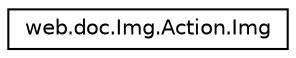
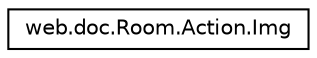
(148, 29) -> (158, 29)
